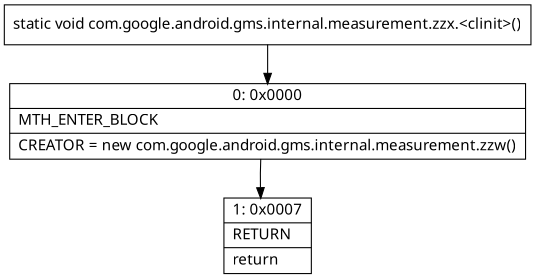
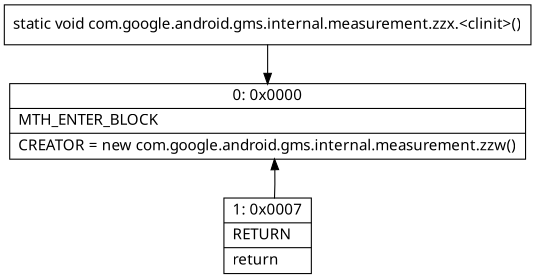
(260, 173) -> (275, 184)
